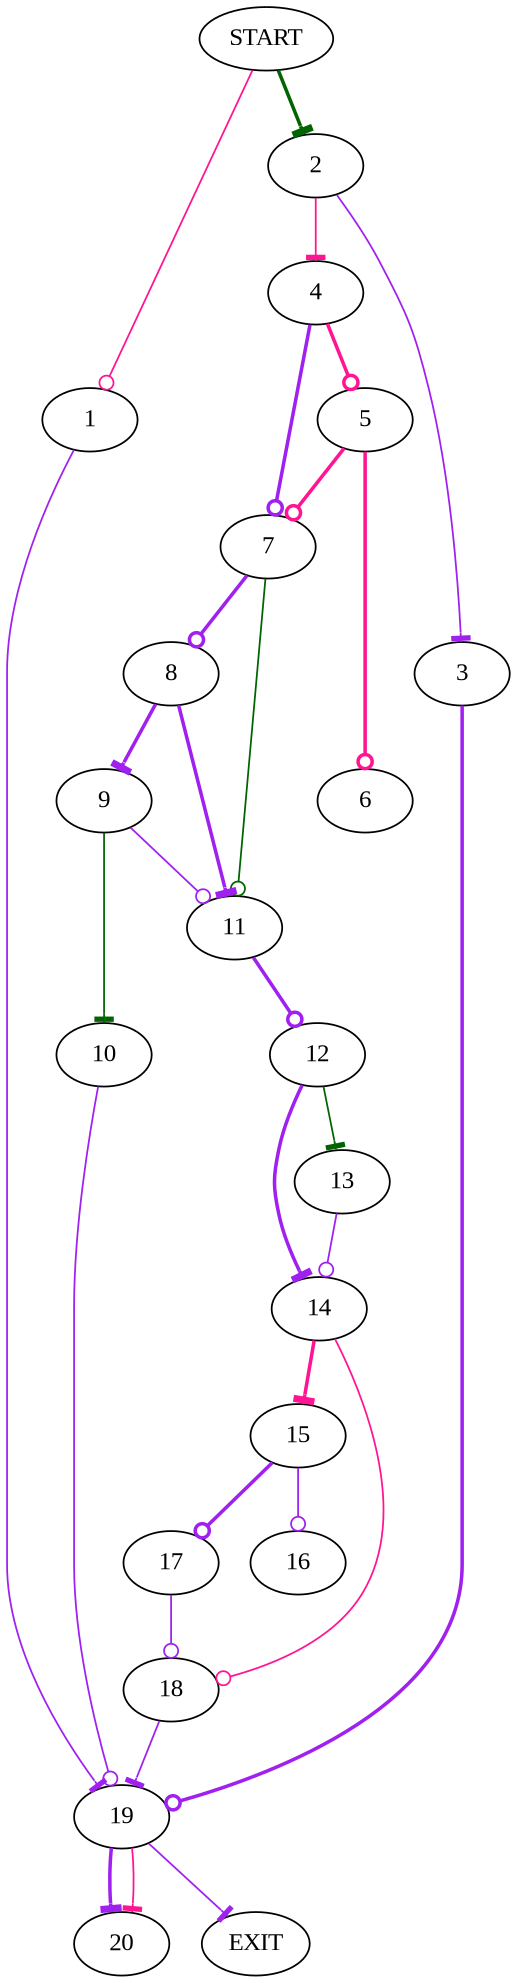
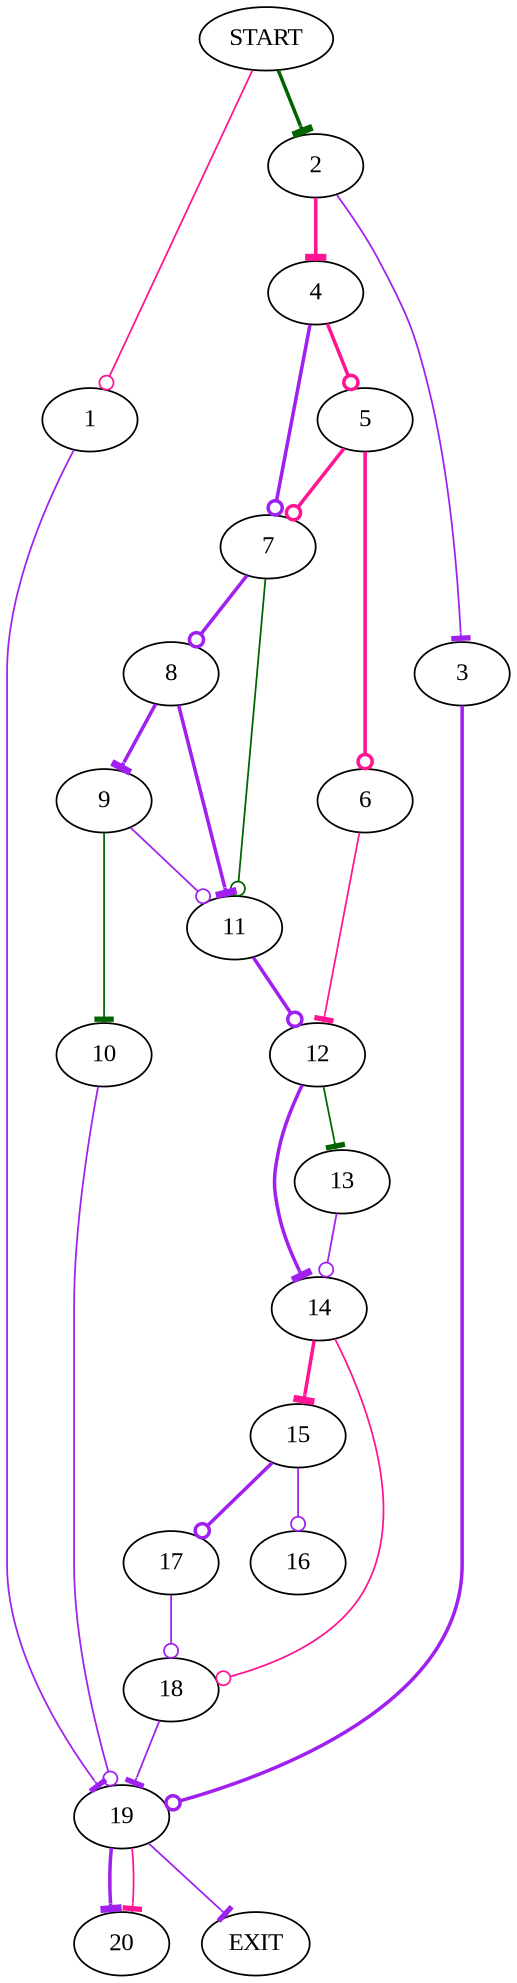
(316, 225) -> (316, 225)
none -> (342, 923)
